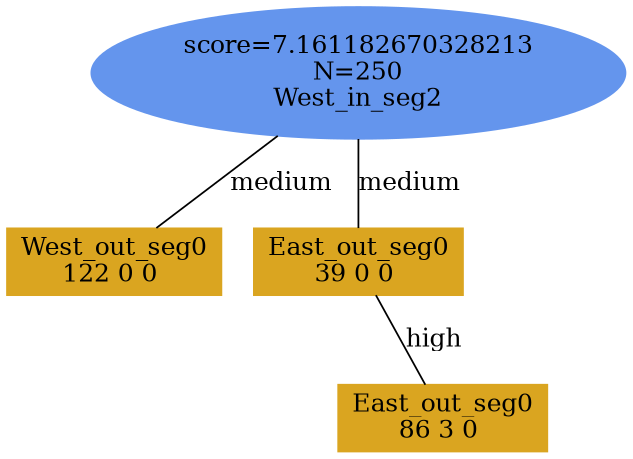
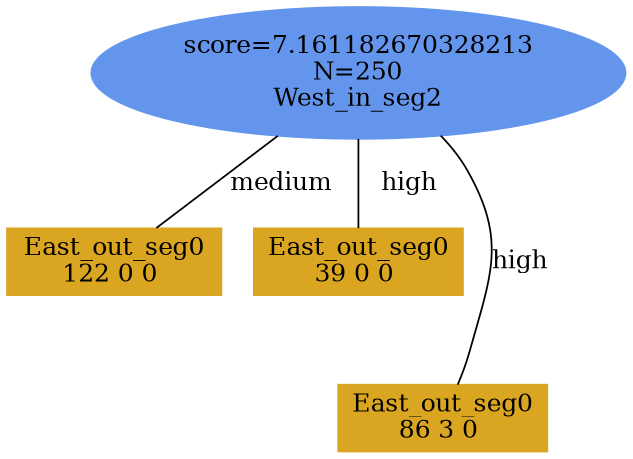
(409, 184) -> (409, 184)
(114, 262) -> (114, 262)
(401, 340) -> (491, 256)
